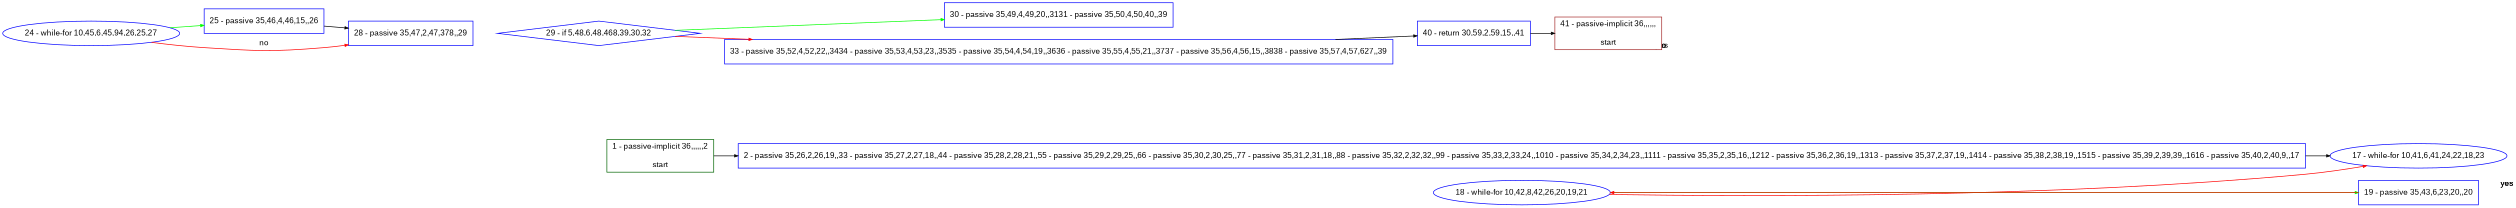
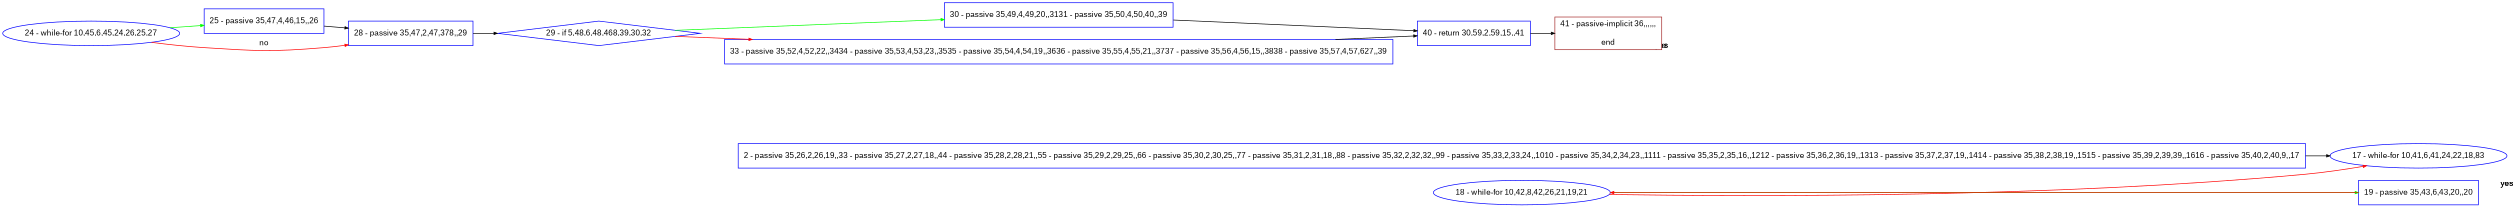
(264, 21) -> (264, 21)
none -> (1294, 25)
(91, 33) -> (91, 33)
none -> (483, 33)
(1608, 33) -> (1608, 33)
(1662, 46) -> (1662, 46)
(660, 156) -> none
(2418, 156) -> (2418, 156)
(1522, 193) -> (1522, 193)
(2418, 193) -> (2418, 193)
